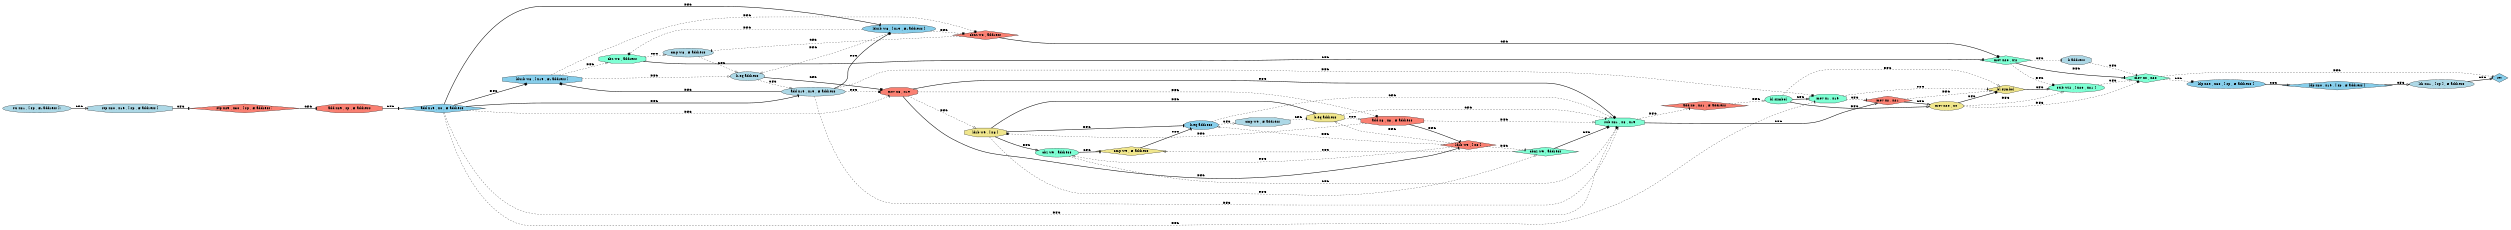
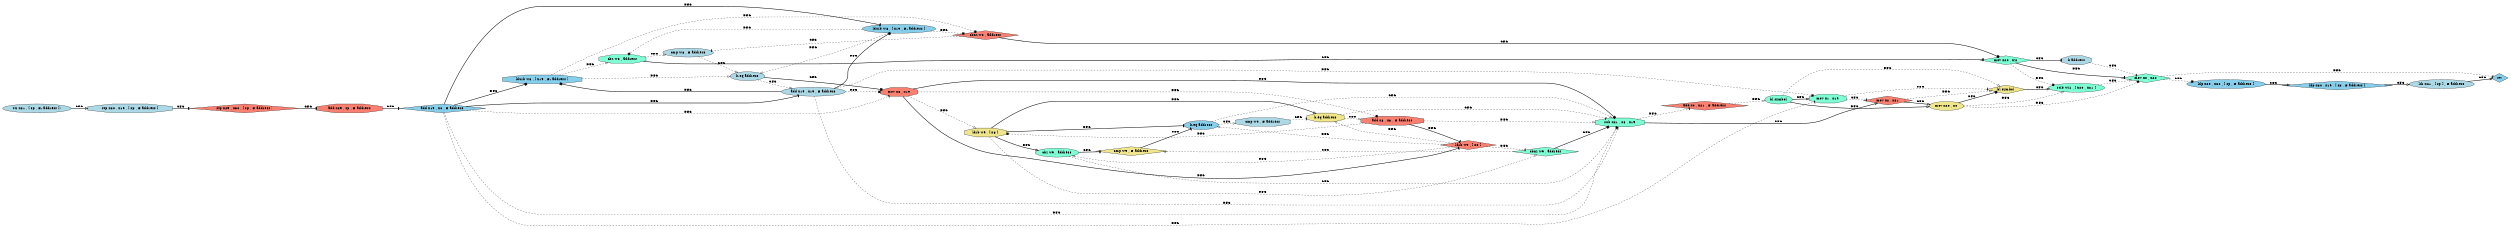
(2046, 60) -> (2046, 60)
